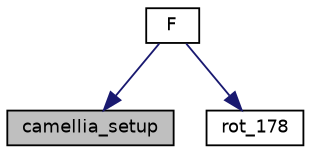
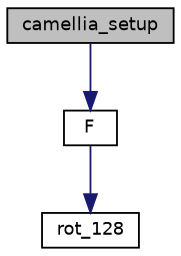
(137, 70) -> (90, 68)
(255, 128) -> (90, 230)
